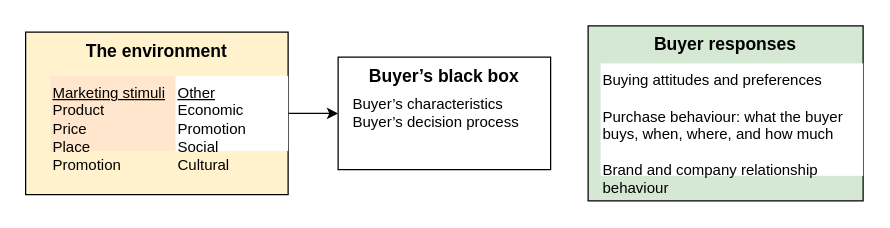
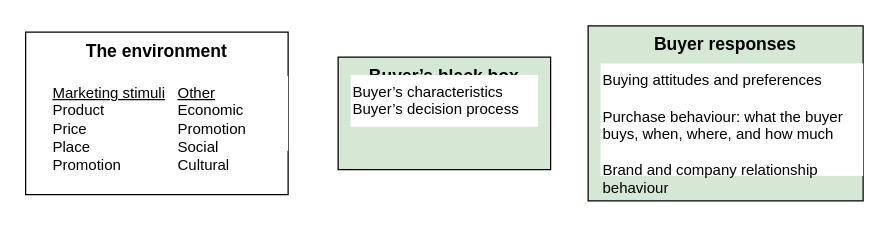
(157, 51) -> (157, 51)
(444, 76) -> (444, 76)
(113, 113) -> (113, 113)
(309, 113) -> (151, 87)
(444, 113) -> (444, 101)
